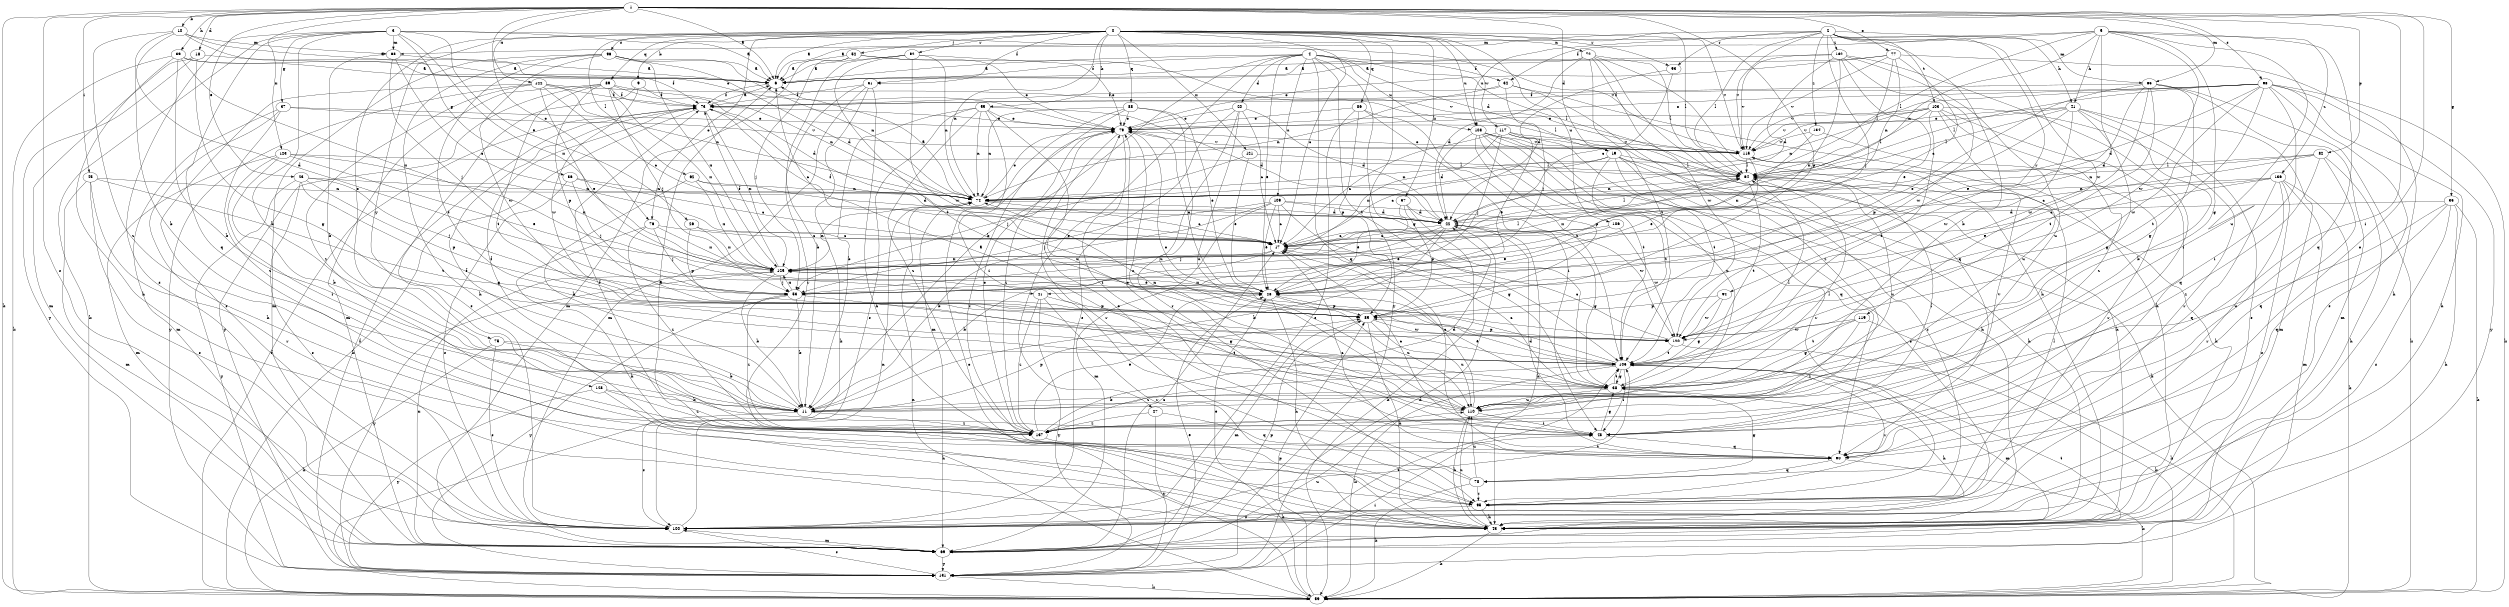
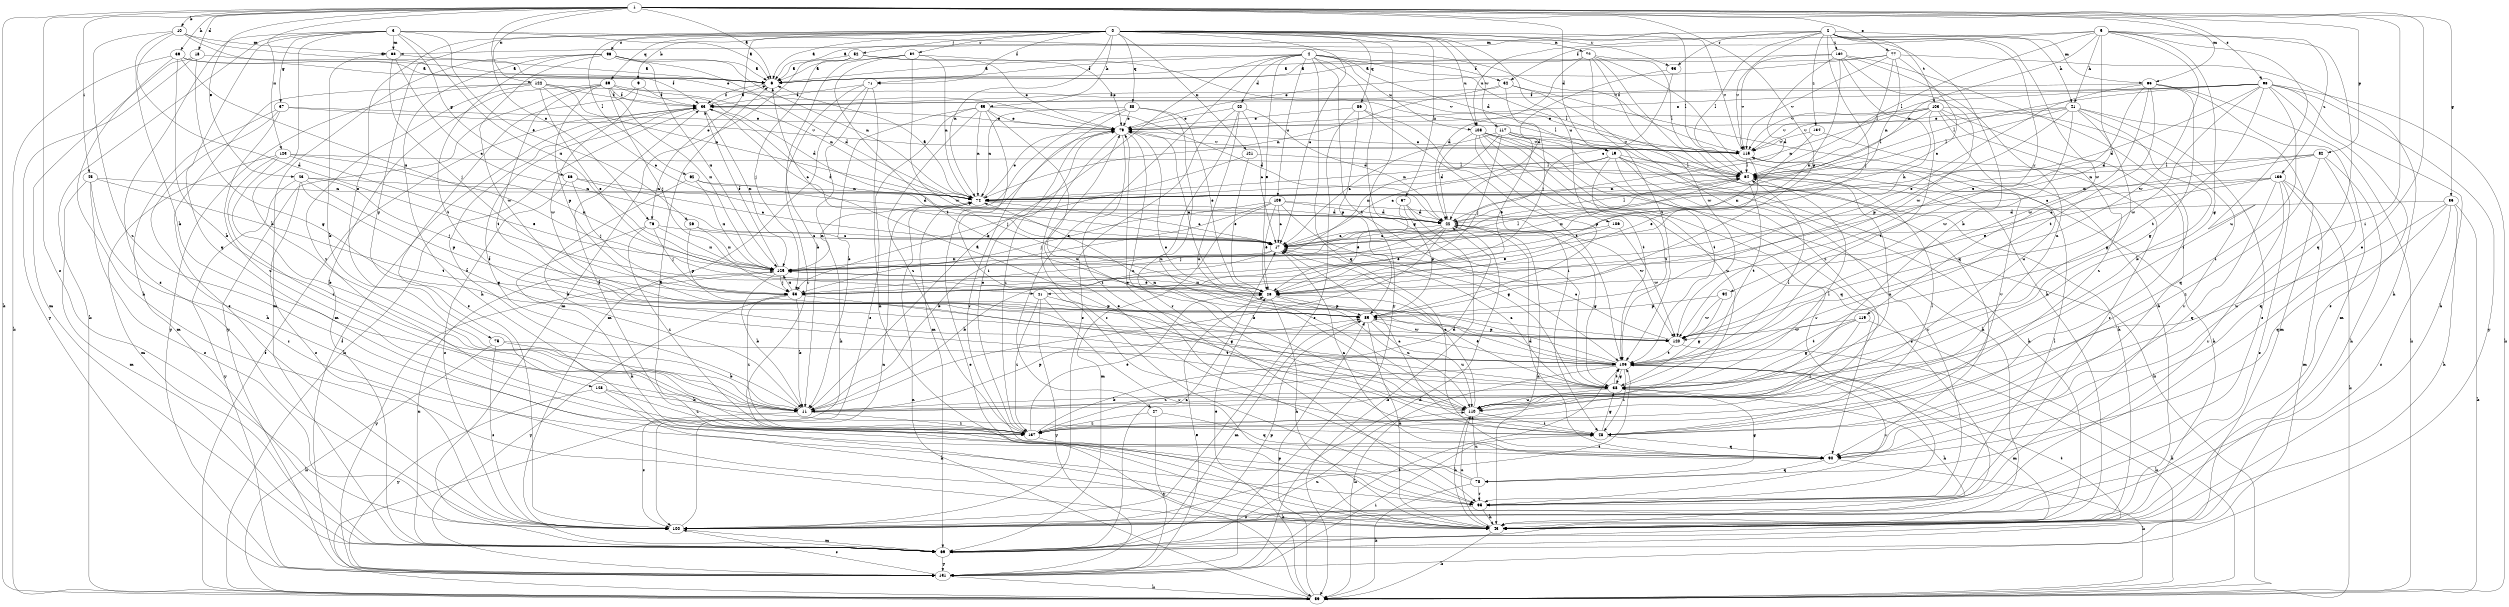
(870, 84) -> (870, 84)
(703, 107) -> (703, 107)
(1905, 177) -> (1904, 177)
